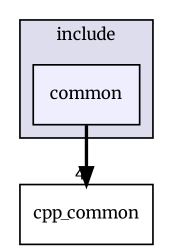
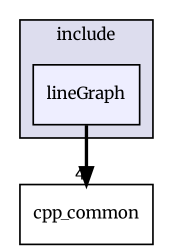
(86, 95) -> (86, 95)
